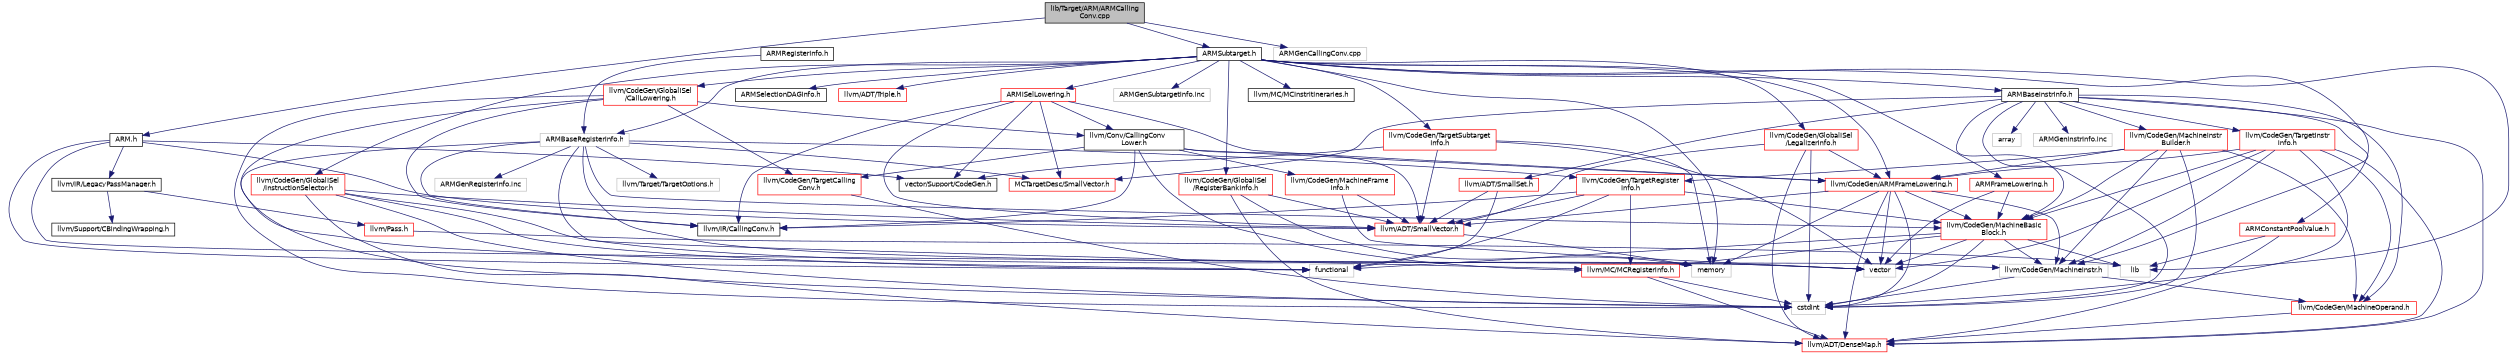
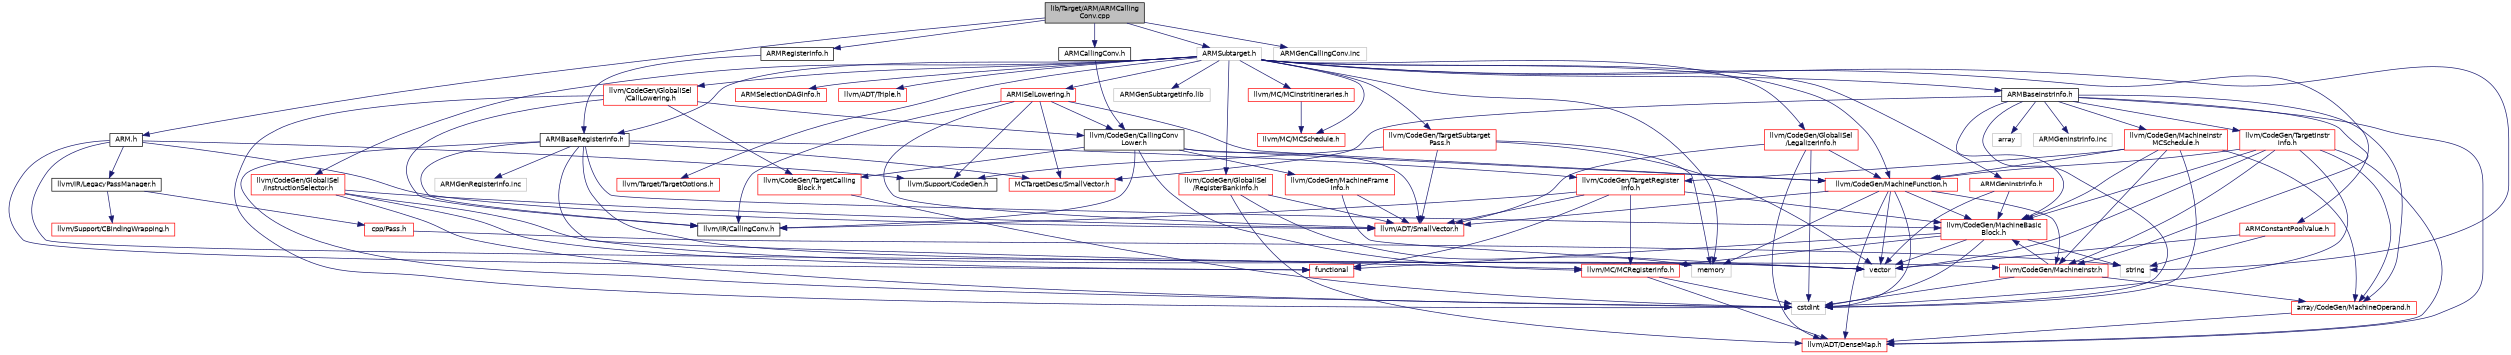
none -> (943, 34)
none -> (1095, 54)
(1229, 54) -> (1229, 54)
(1320, 54) -> (1320, 54)
(781, 95) -> (781, 95)
(1162, 95) -> (1162, 95)
(1301, 95) -> (1301, 95)
(585, 140) -> (585, 140)
(1134, 140) -> (1134, 140)
none -> (1301, 140)
(1440, 140) -> (1440, 140)
(2176, 140) -> (2176, 140)
(627, 163) -> (938, 99)
(668, 185) -> (668, 185)
(809, 185) -> (809, 185)
(948, 185) -> (948, 185)
(1499, 185) -> none
(1891, 185) -> (1891, 185)
(2012, 185) -> (2012, 185)
(113, 230) -> (113, 230)
(389, 230) -> (389, 230)
(1530, 242) -> none
(424, 247) -> none
(2022, 252) -> (2030, 251)
(1332, 271) -> (1332, 271)
(2054, 271) -> (2054, 271)
(2135, 271) -> (2135, 271)
(2354, 308) -> (2354, 308)
(1077, 309) -> none
(2093, 309) -> (2088, 250)
